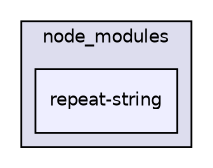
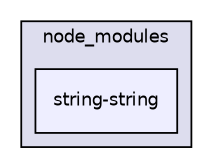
(106, 101) -> (106, 101)
